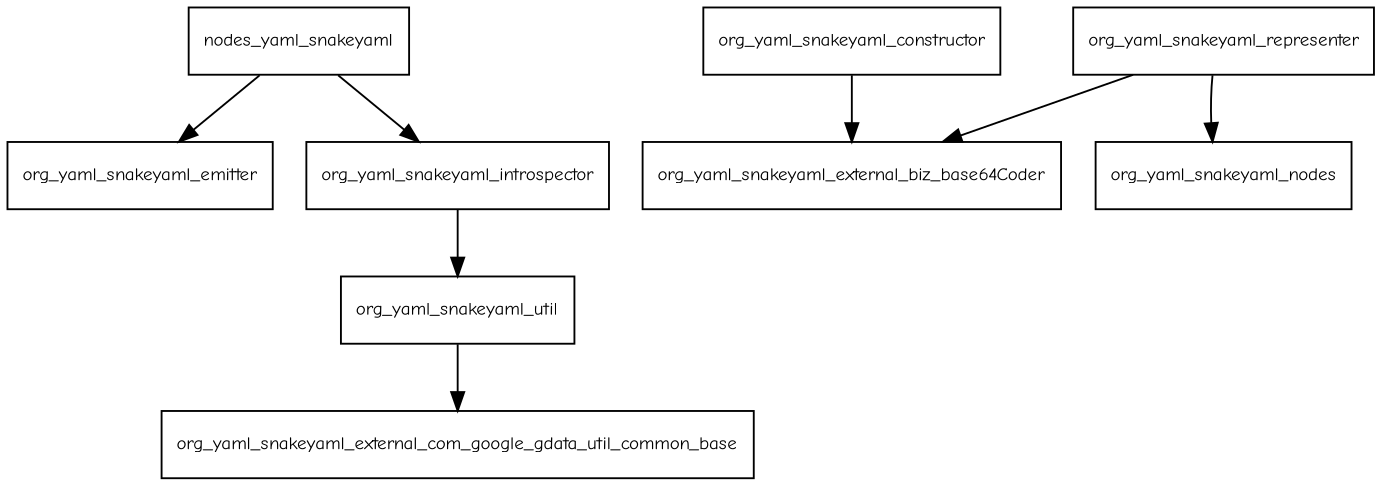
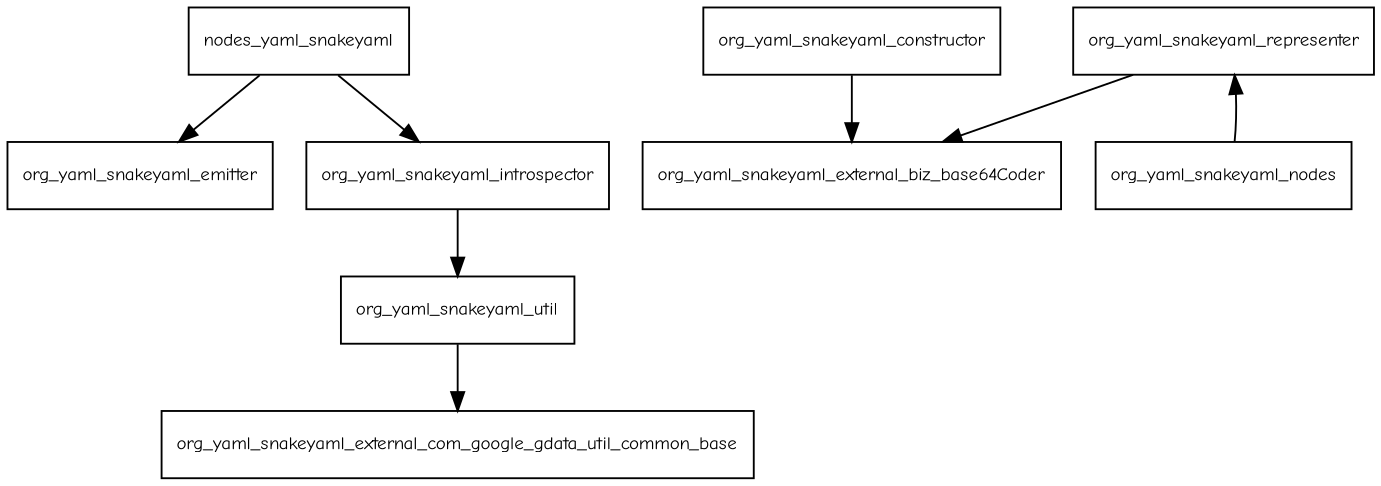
(1211, 99) -> (1236, 118)
